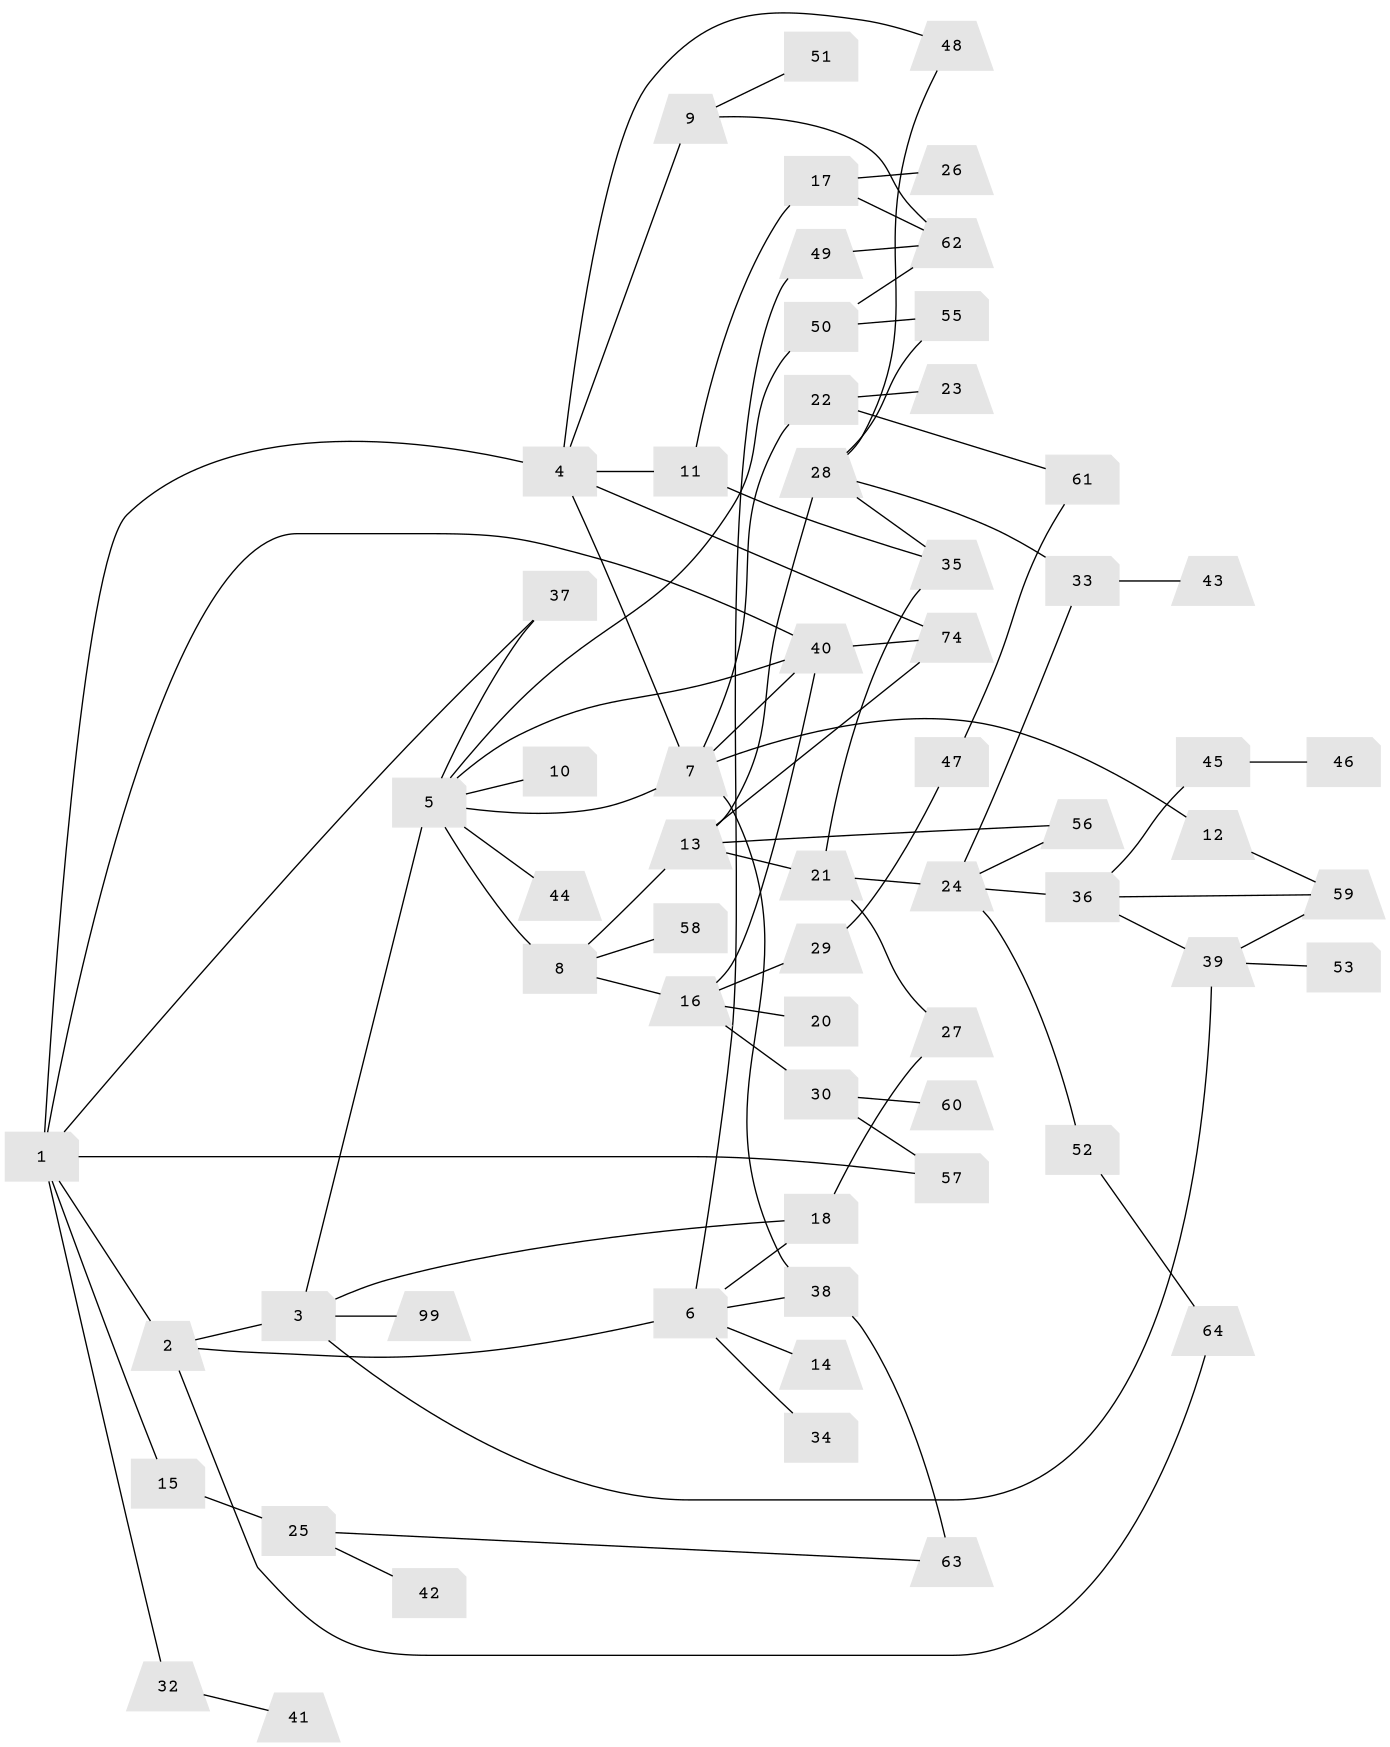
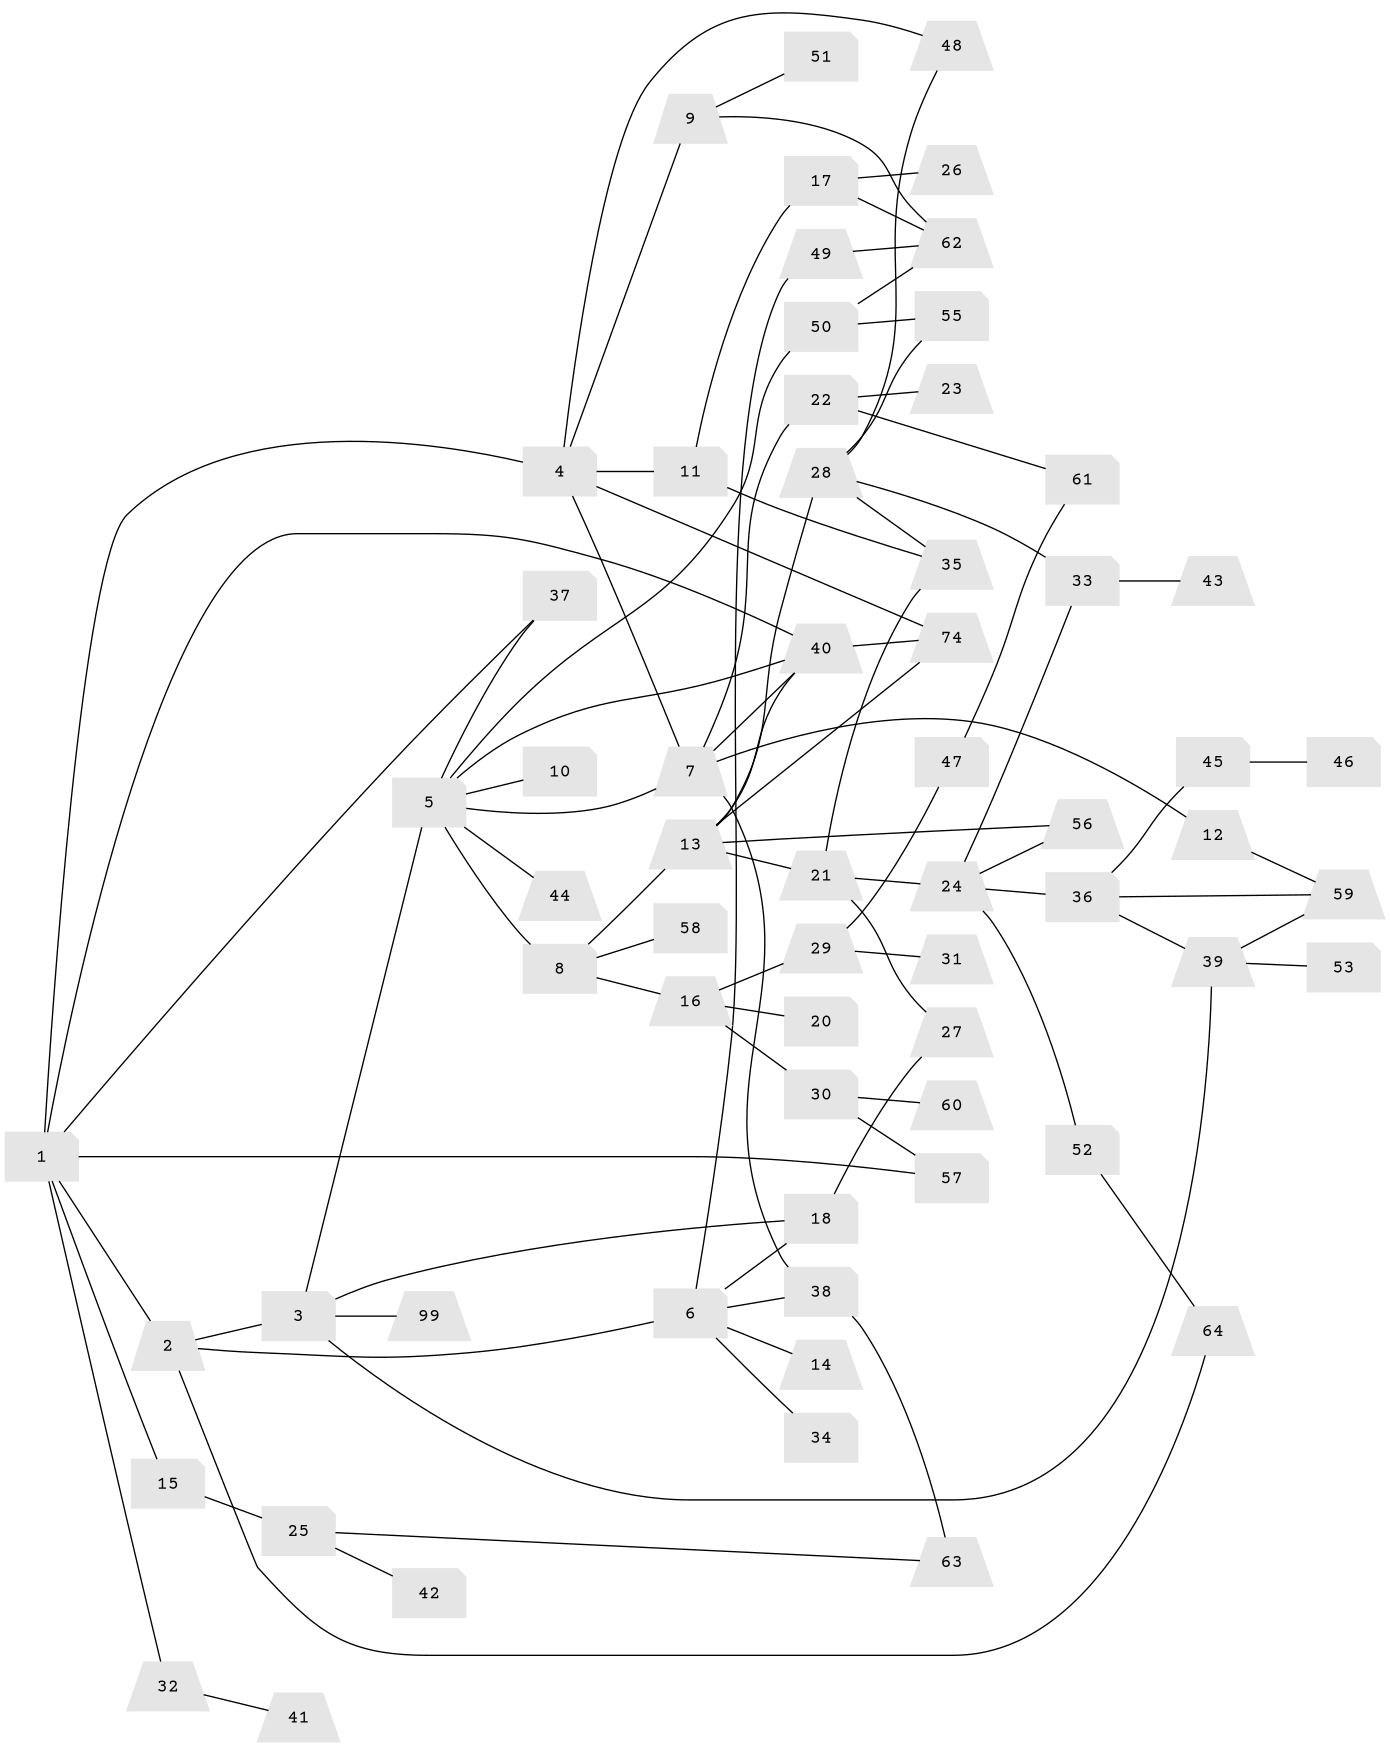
(780, 825) -> (757, 750)
none -> (952, 959)
